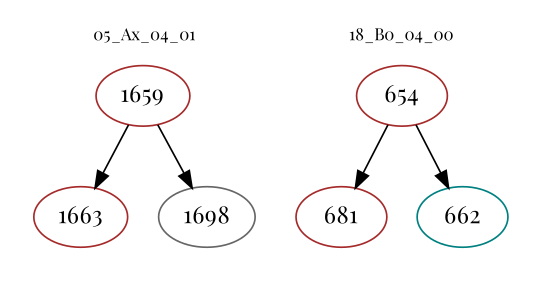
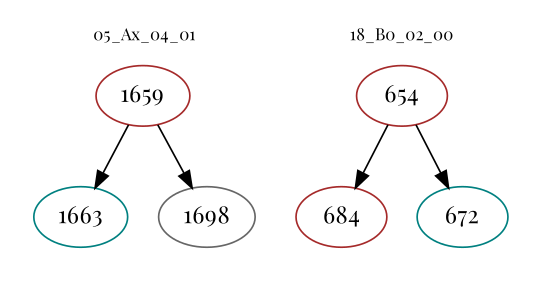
(402, 36) -> (402, 36)
(81, 217) -> (81, 217)
(341, 217) -> (341, 217)
(463, 217) -> (463, 217)
